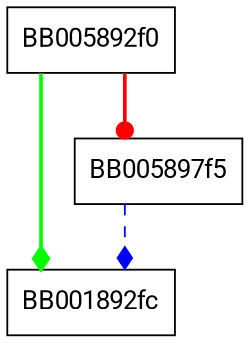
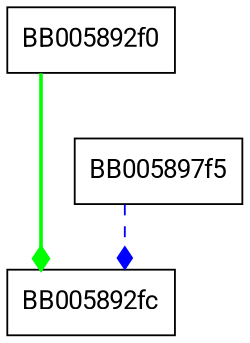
(125, 98) -> none
(91, 302) -> (91, 302)
